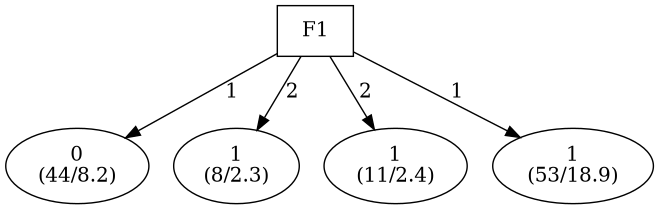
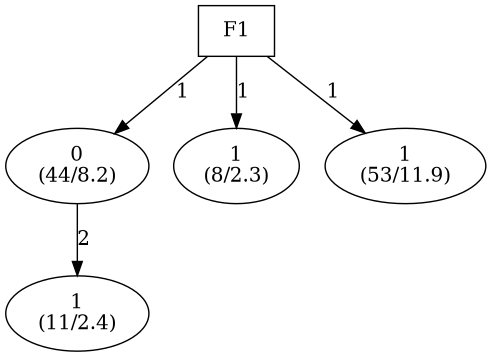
(348, 87) -> (77, 232)
(293, 92) -> (244, 92)
(573, 166) -> (405, 166)
